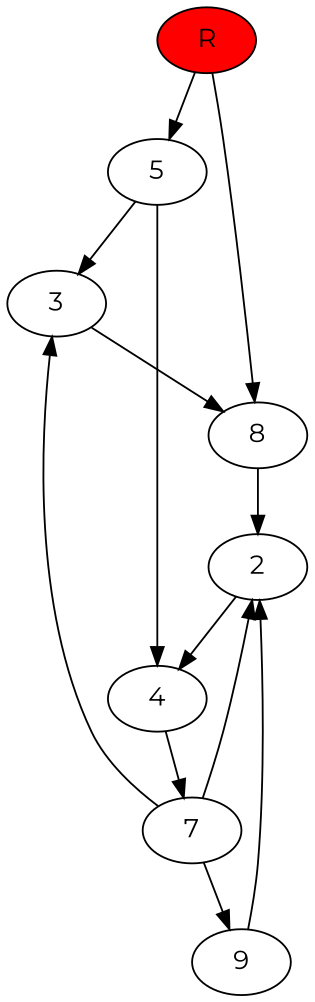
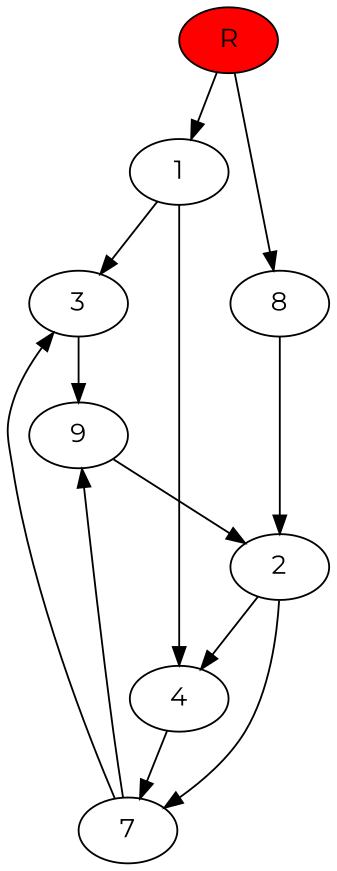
(157, 172) -> (179, 172)
(144, 361) -> (79, 361)
(229, 709) -> (255, 712)
